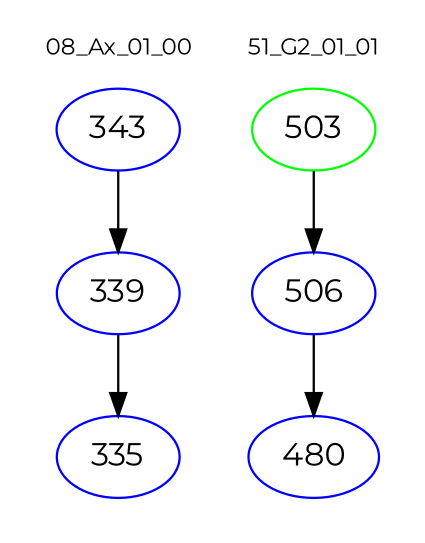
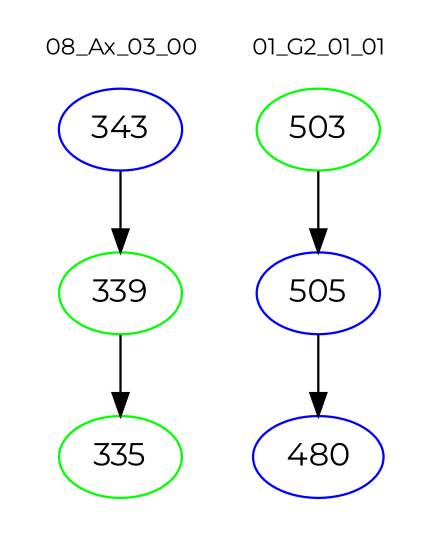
(119, 49) -> (122, 49)
(314, 49) -> (319, 49)
(118, 293) -> (121, 293)
(314, 293) -> (318, 293)
(118, 457) -> (121, 457)
